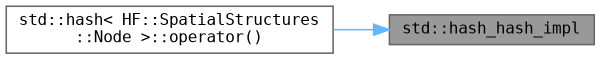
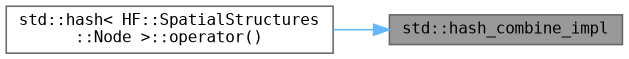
(492, 30) -> (506, 30)
